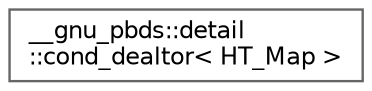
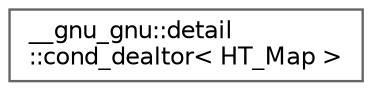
(186, 45) -> (186, 45)
